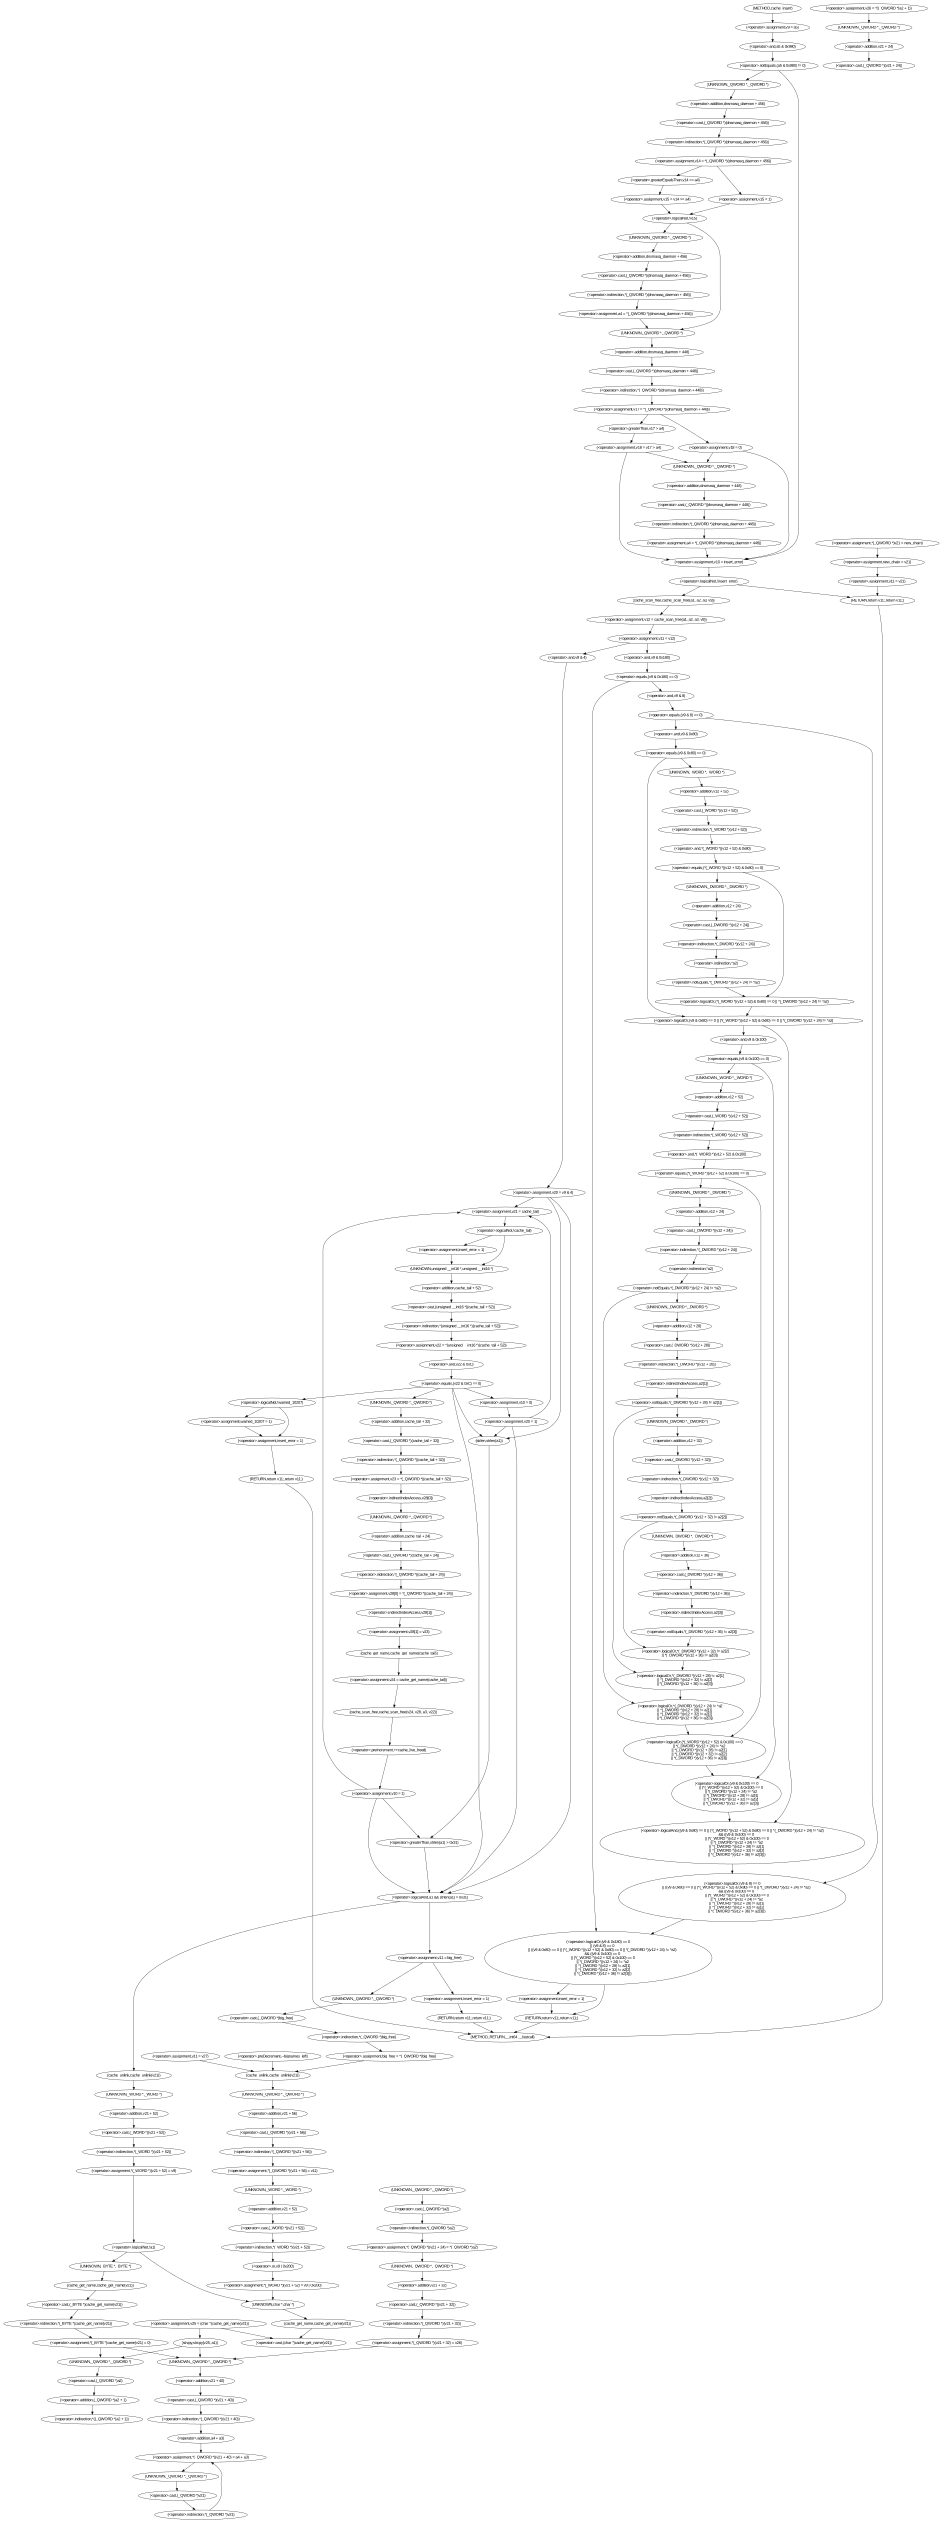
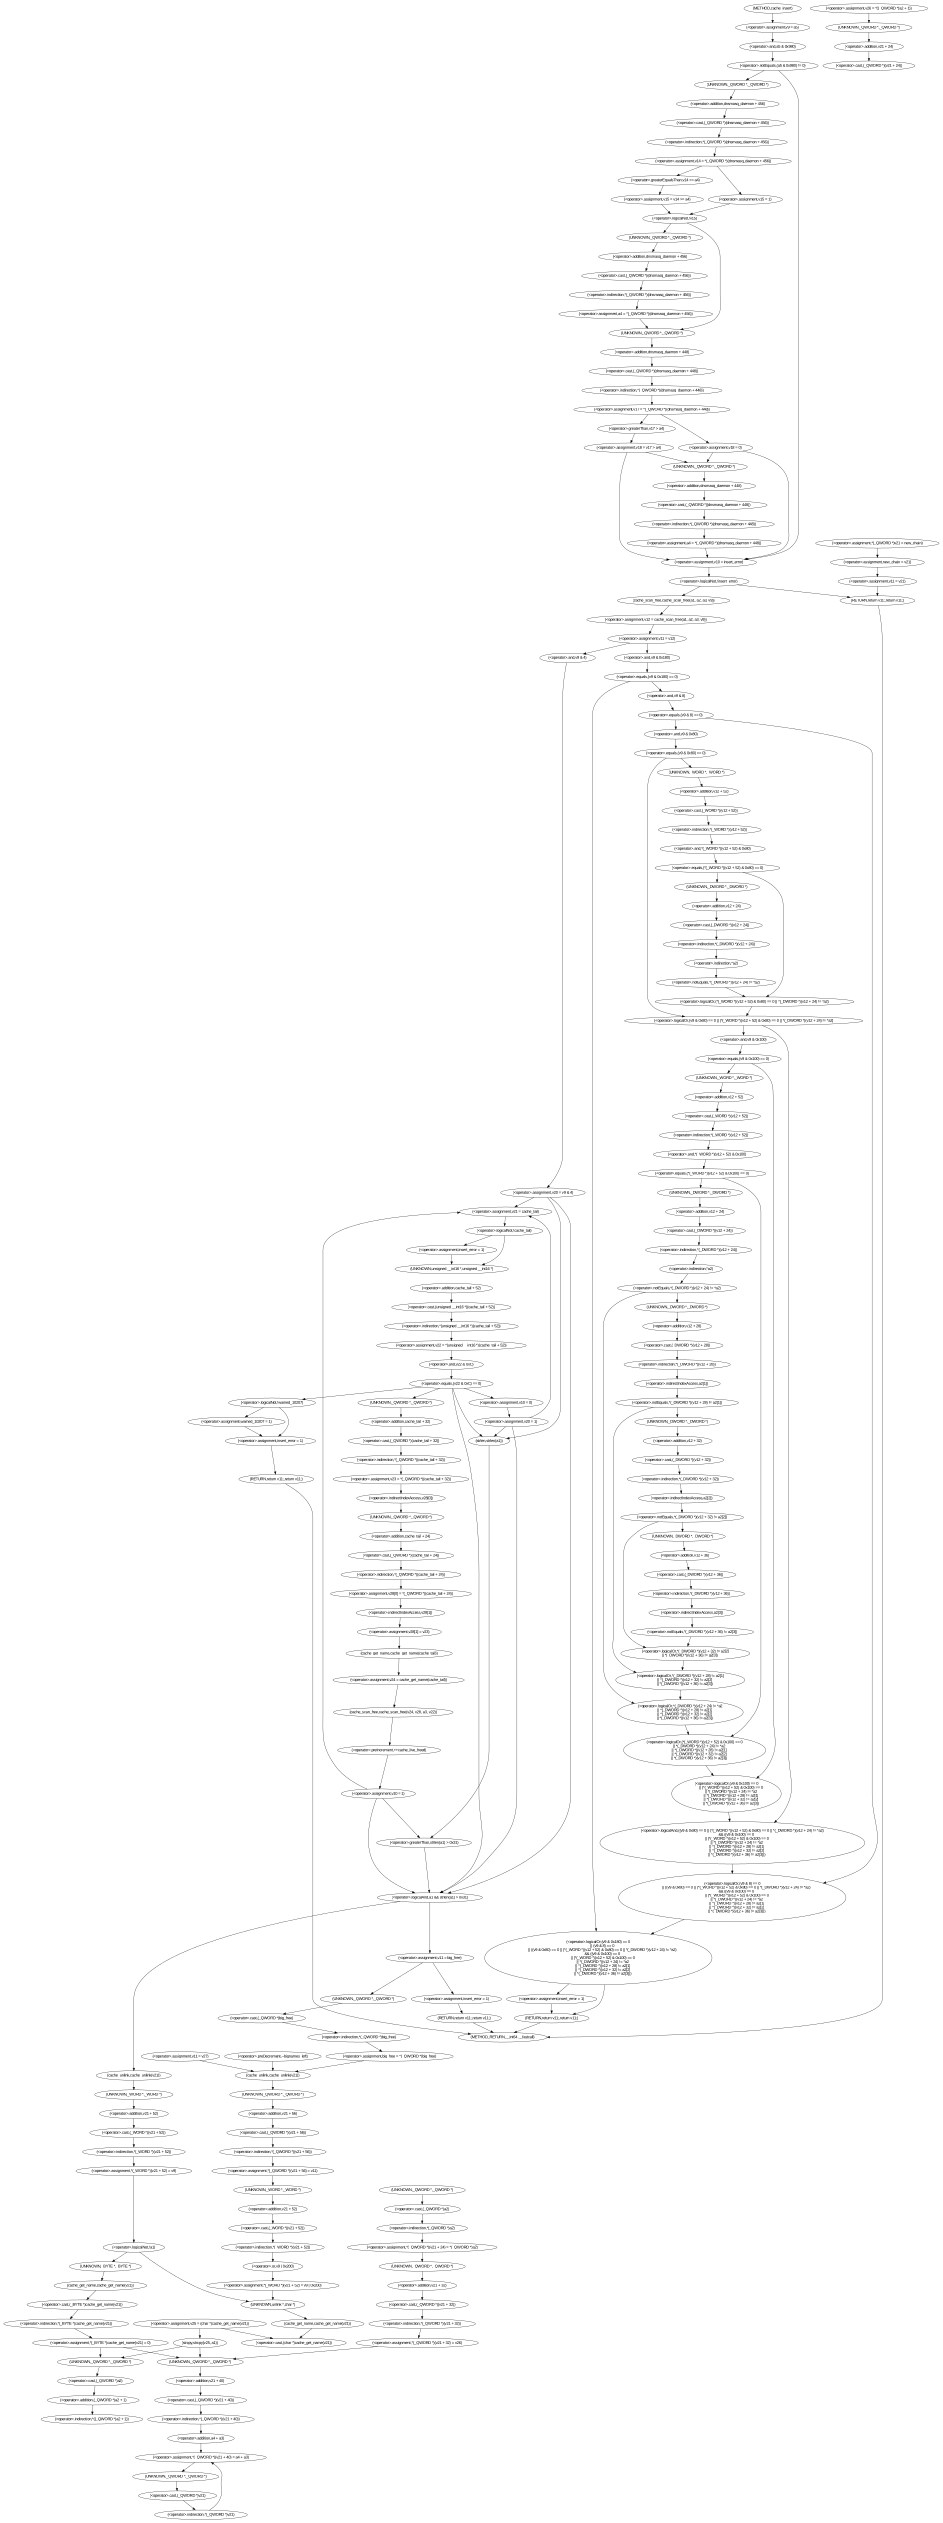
(452, 1277) -> none
none -> (677, 1373)
(273, 2305) -> (273, 2305)
